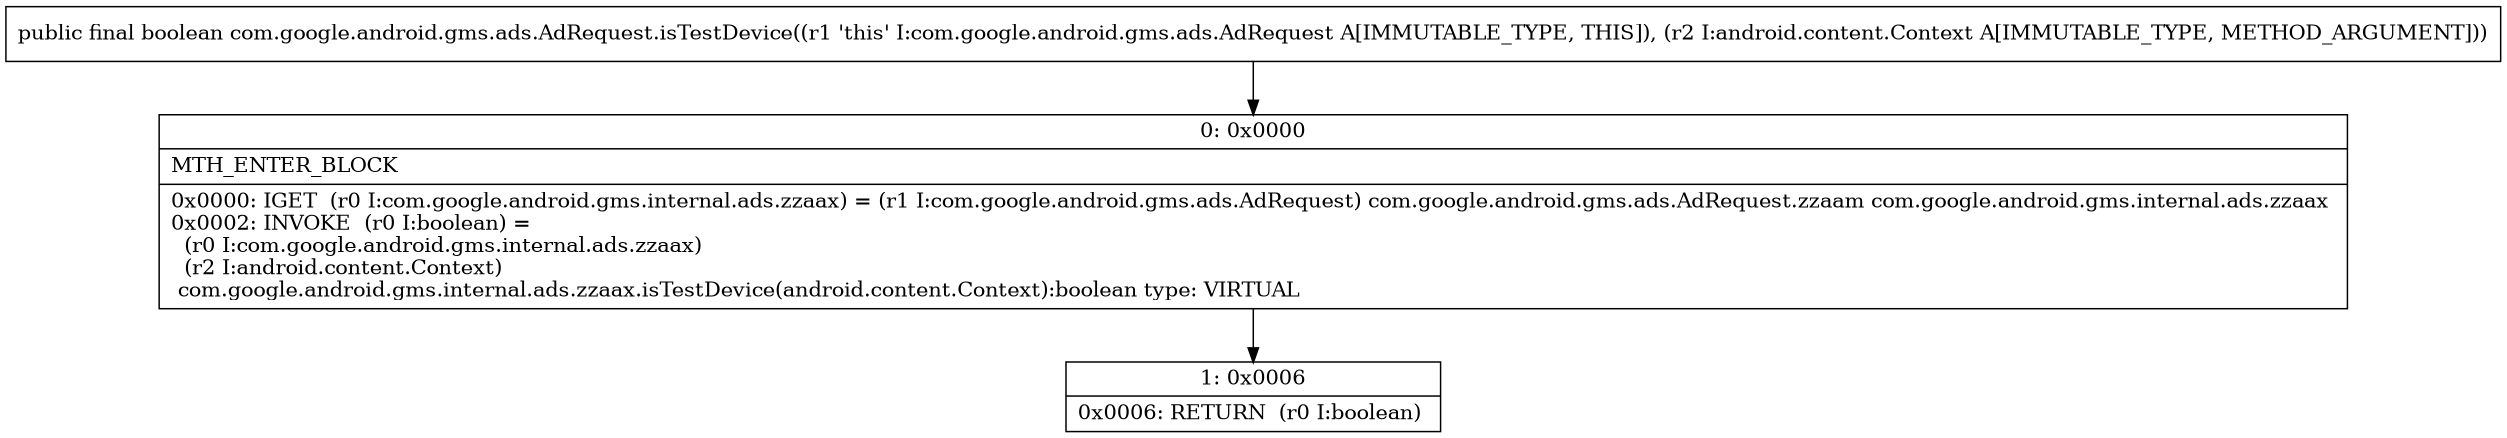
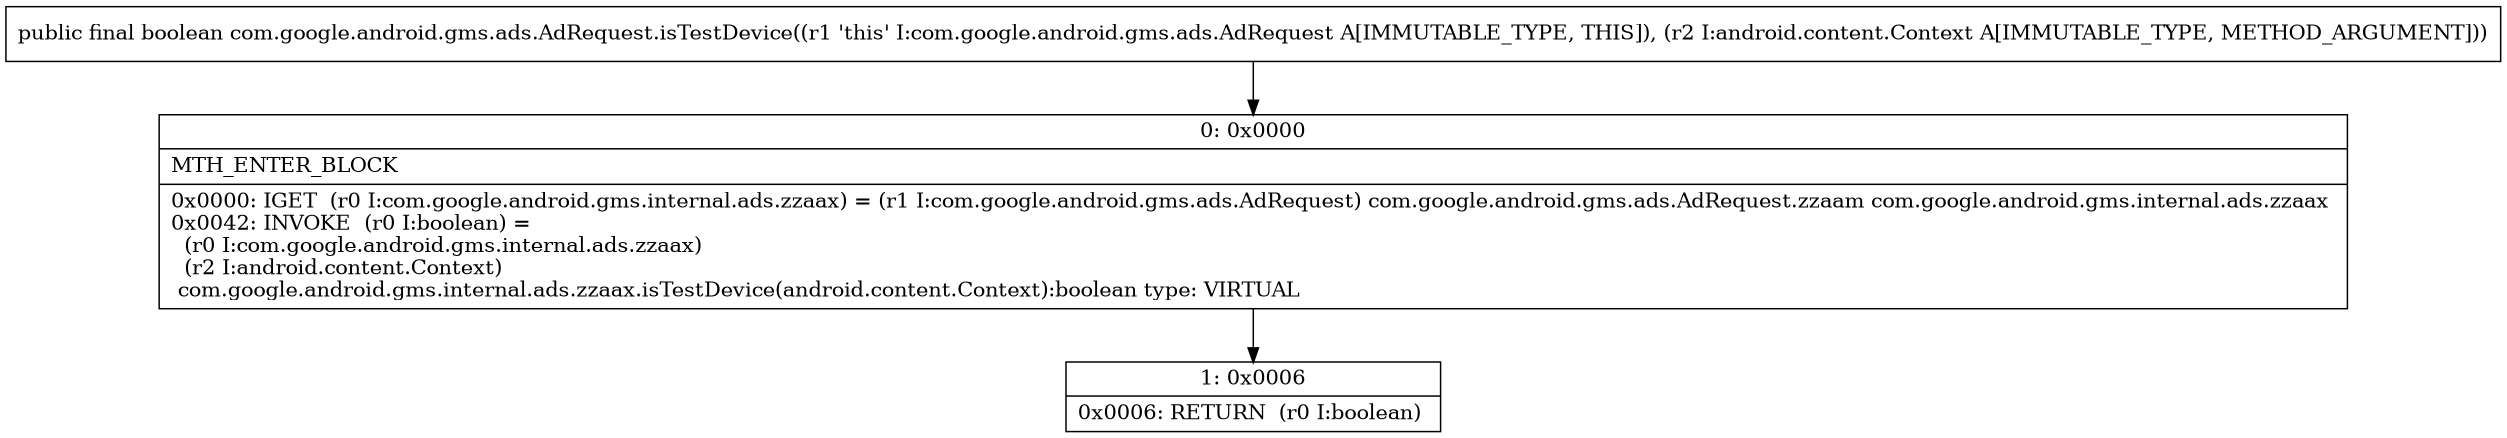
(355, 224) -> (355, 224)
